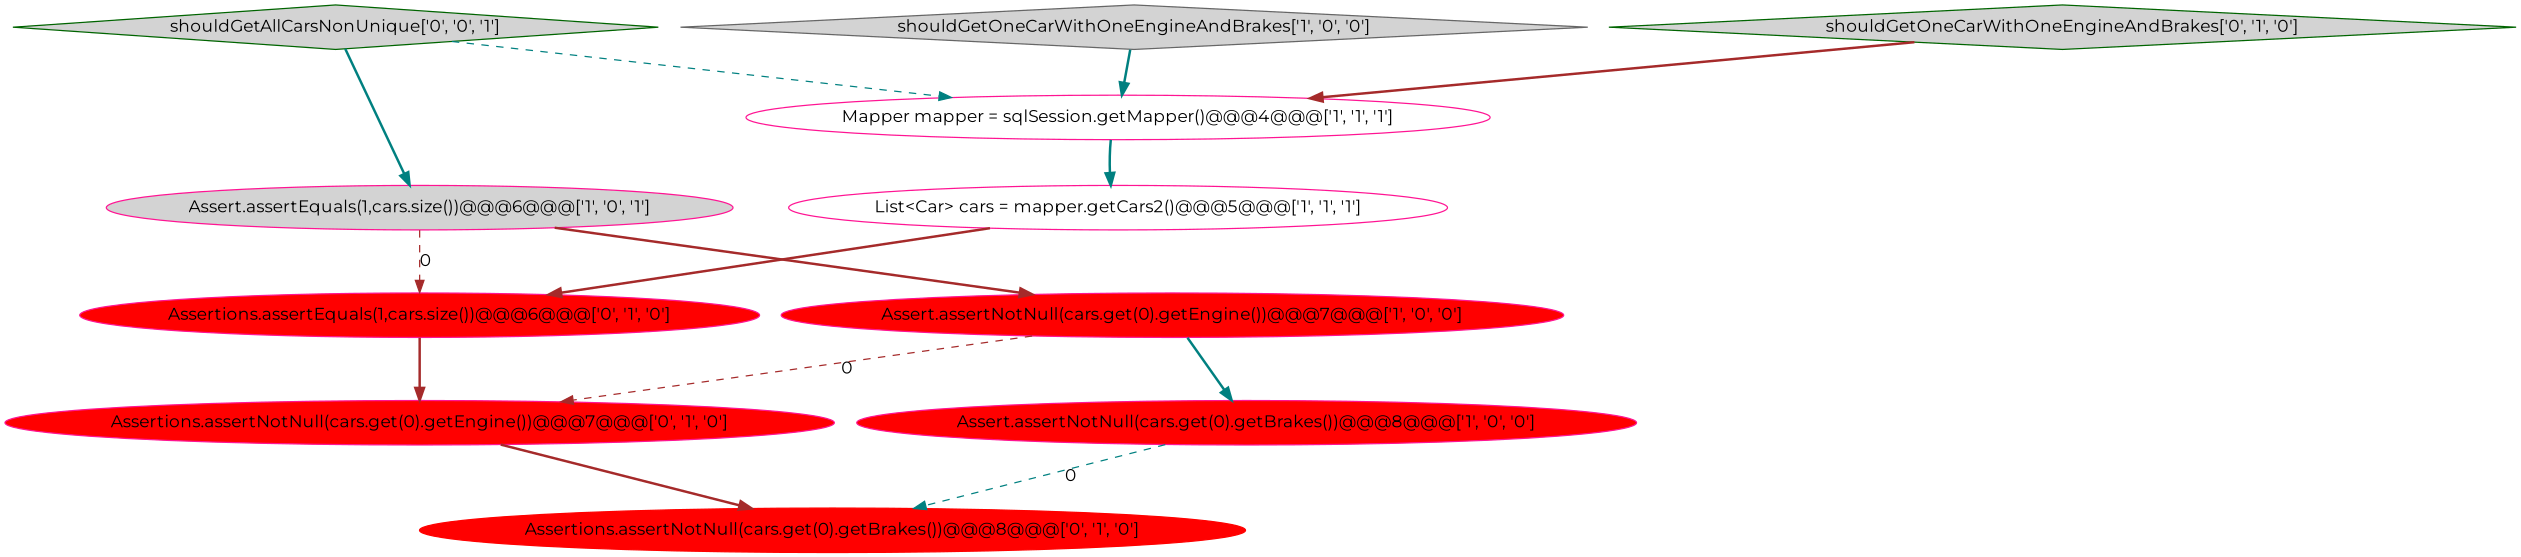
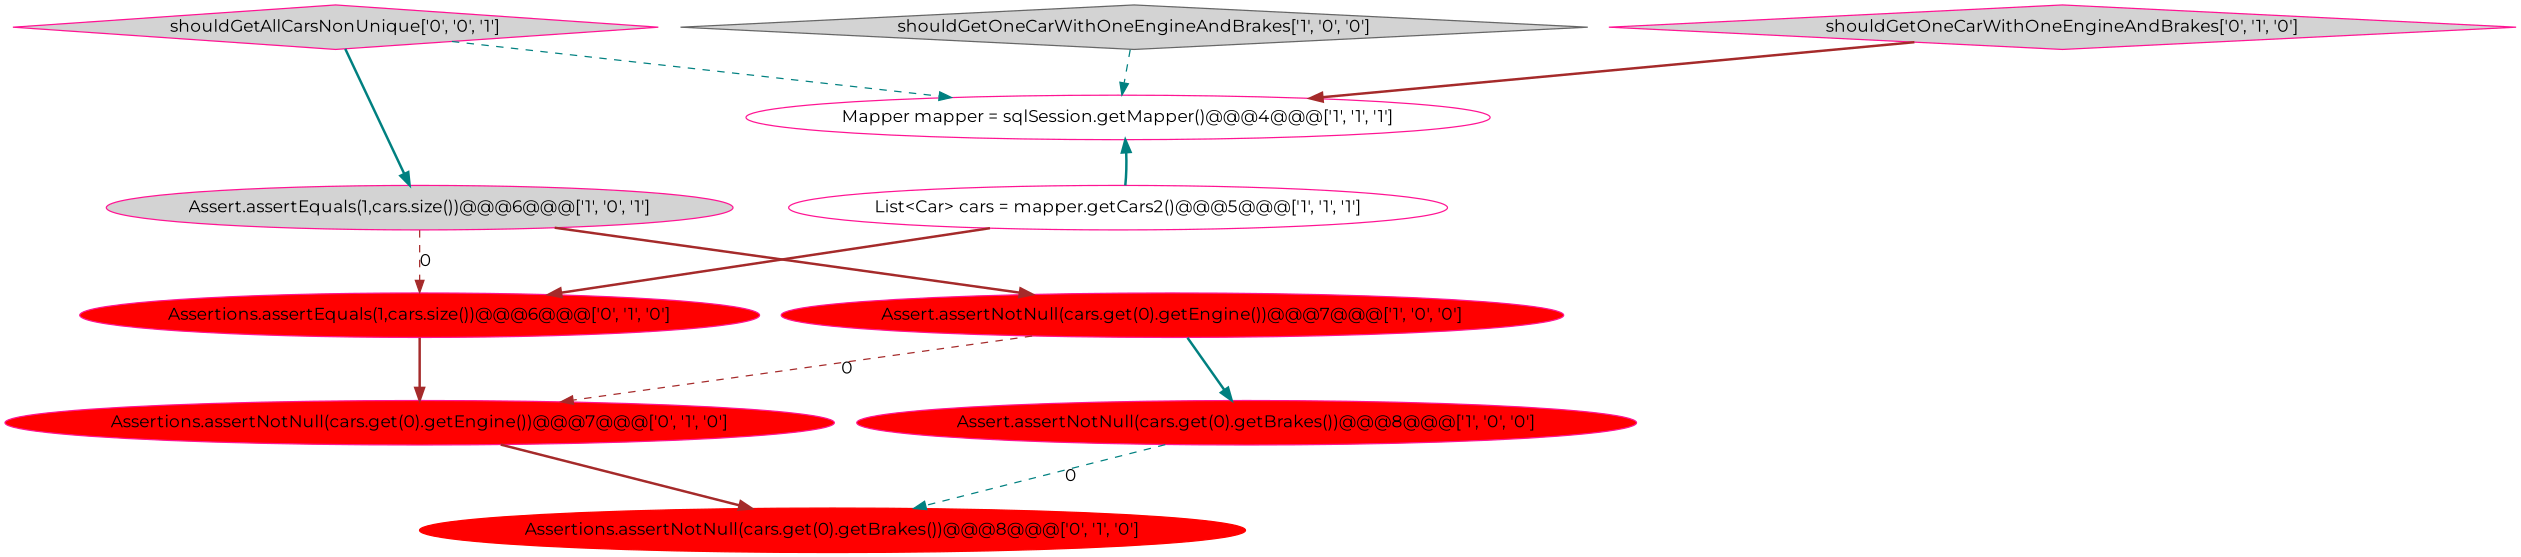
(336, 27) -> (336, 27)
(2062, 27) -> (2062, 27)
(1127, 66) -> (1127, 66)
(1110, 156) -> (1126, 169)
